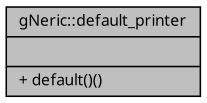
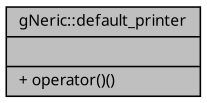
(61, 81) -> (67, 81)
